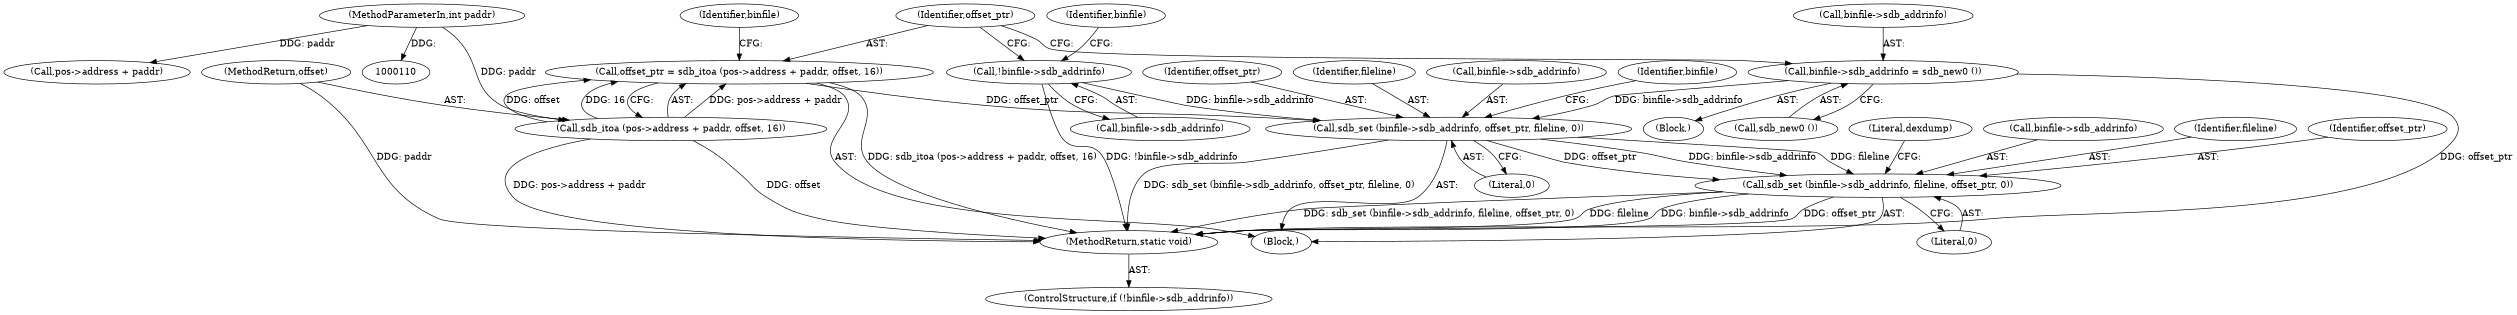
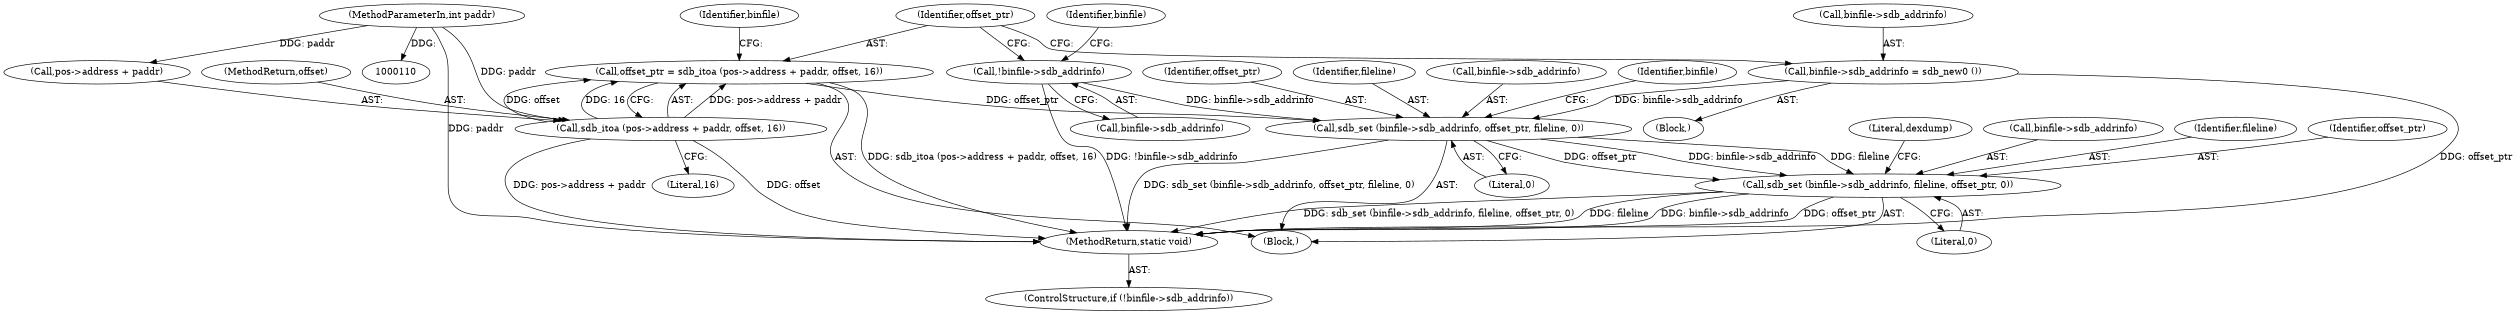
none -> (355, 105)
(1776, 129) -> none
none -> (693, 186)
(638, 232) -> (631, 230)
